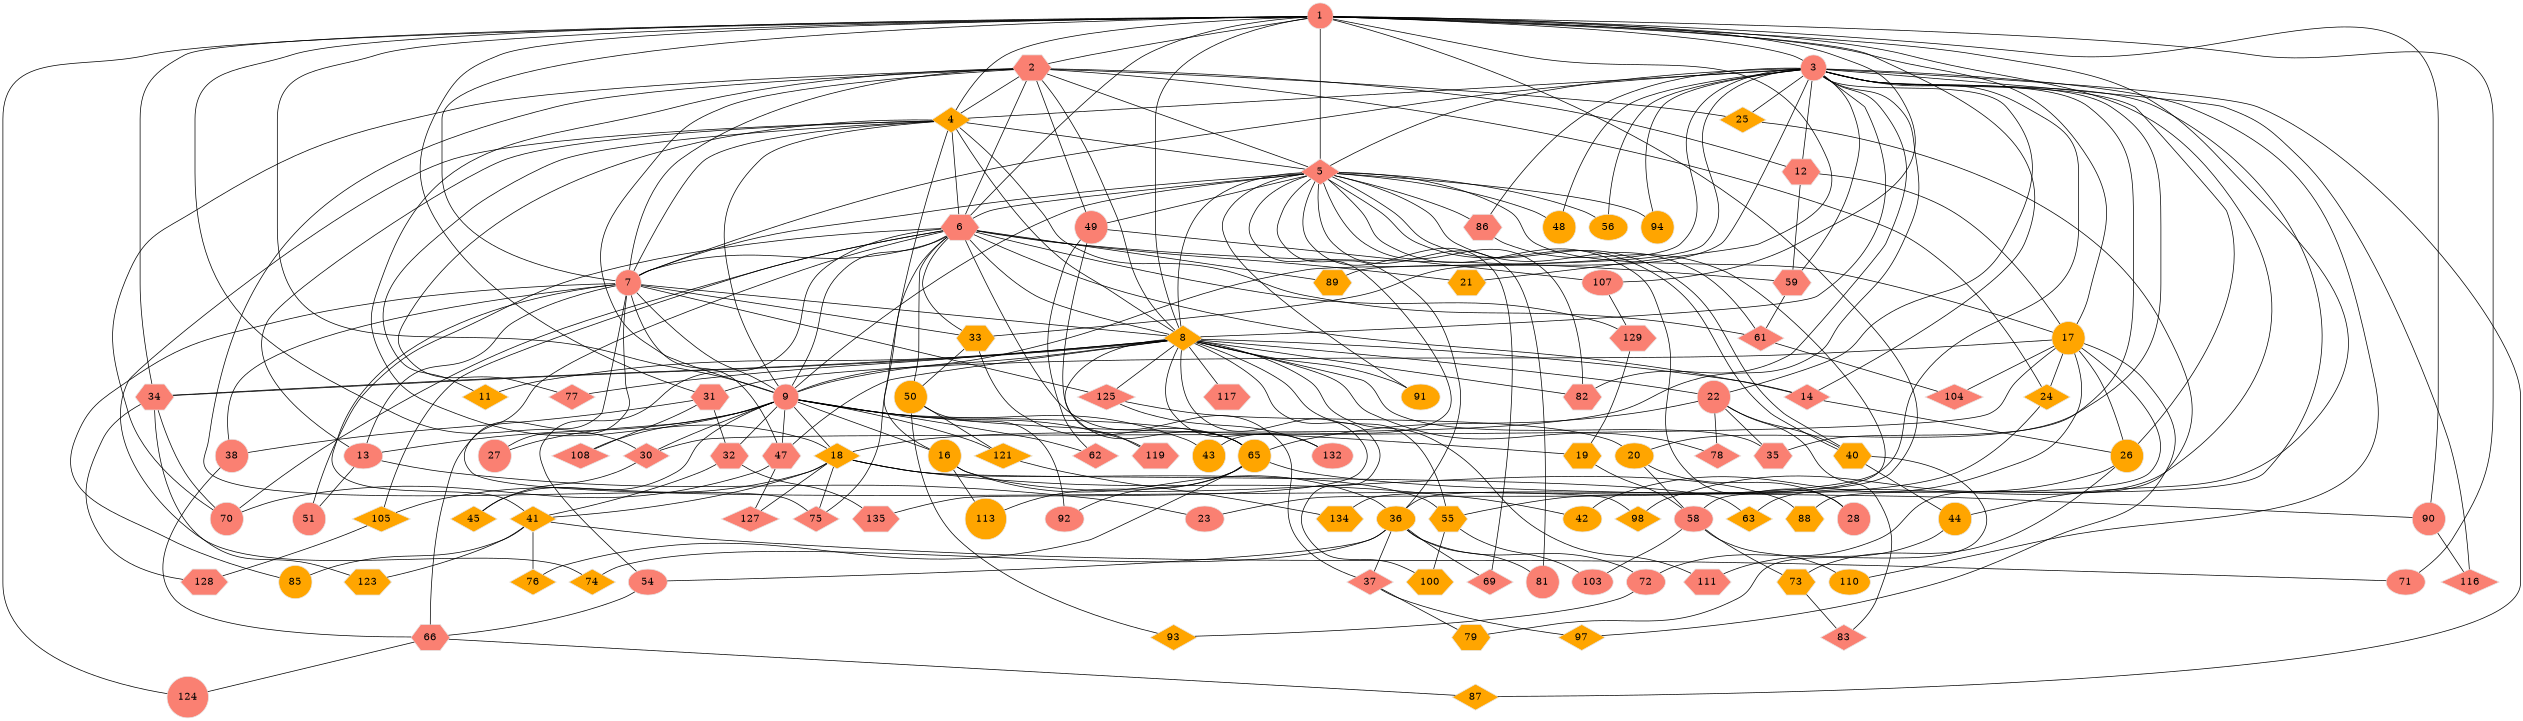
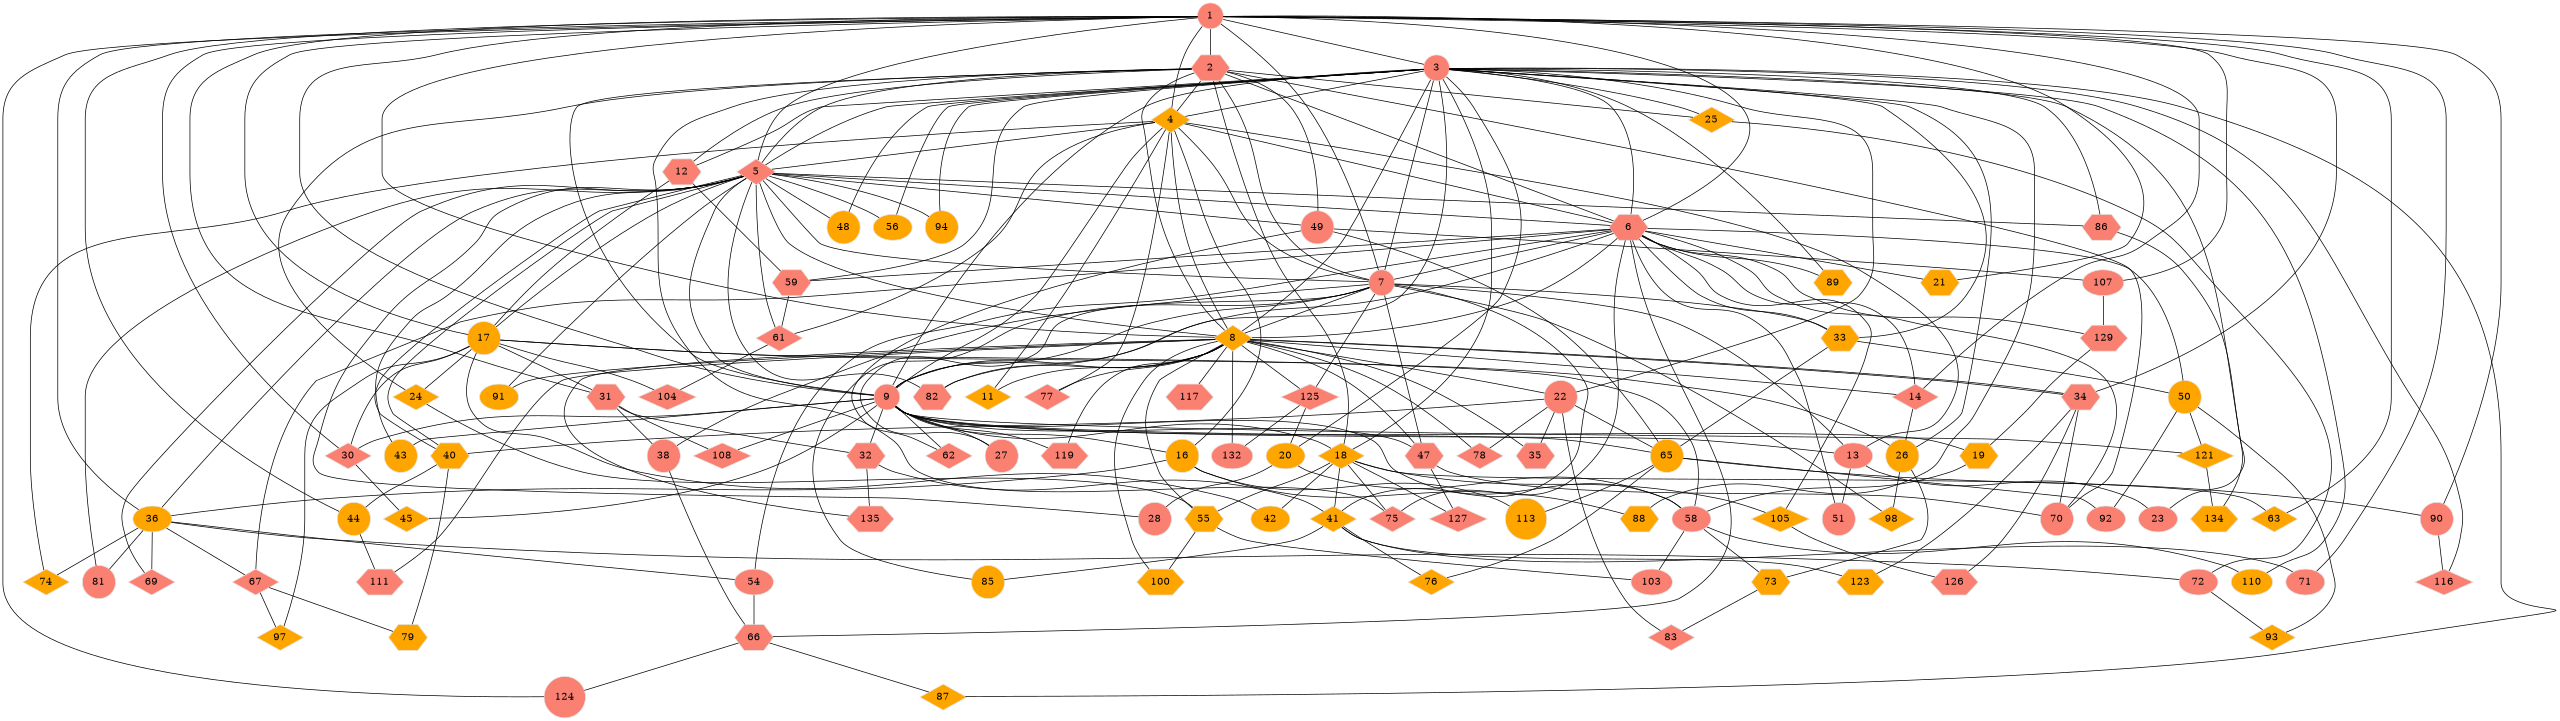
(2133, 276) -> (1606, 103)
none -> (1320, 426)
(204, 582) -> (1954, 582)
(1370, 582) -> (256, 582)
